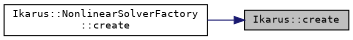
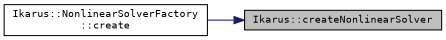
(297, 20) -> (343, 20)
